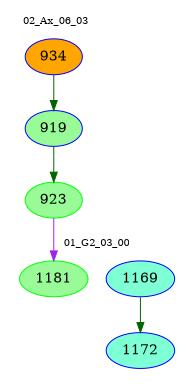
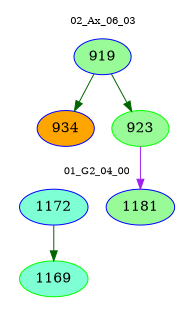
(54, 88) -> (87, 88)
(97, 243) -> (97, 172)
(54, 279) -> (140, 207)
(140, 279) -> (54, 279)
(140, 310) -> (54, 238)
